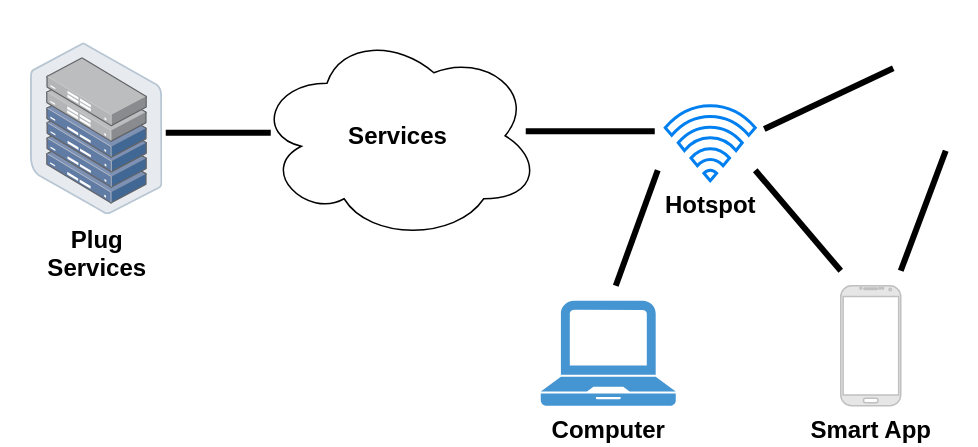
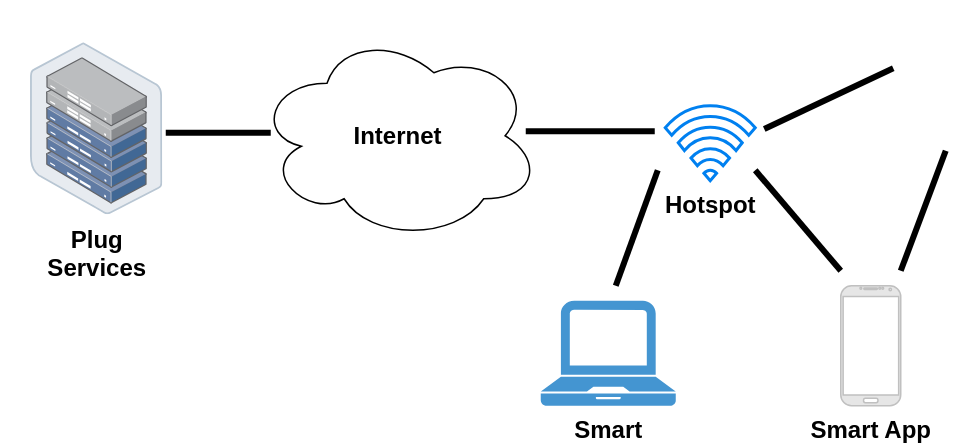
(398, 136) -> (398, 136)
(609, 431) -> (609, 431)
